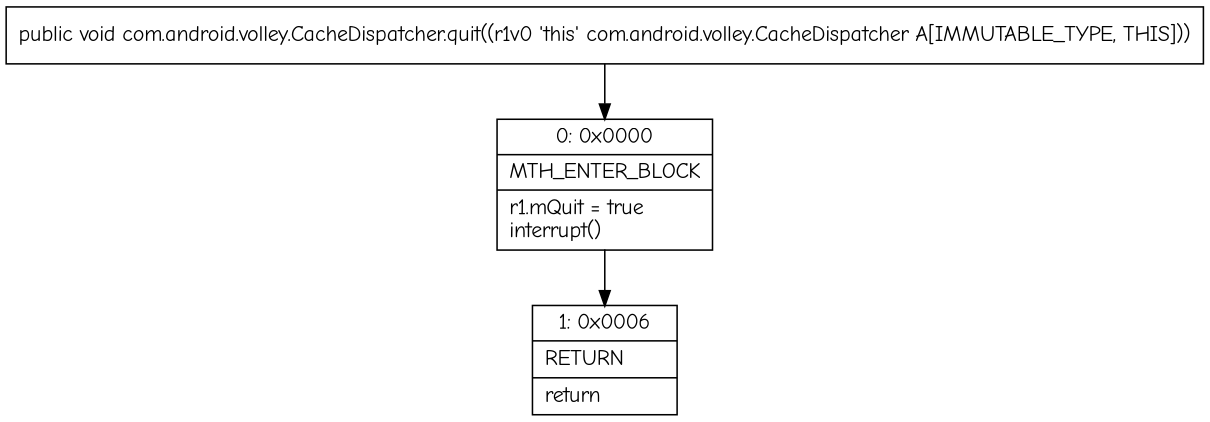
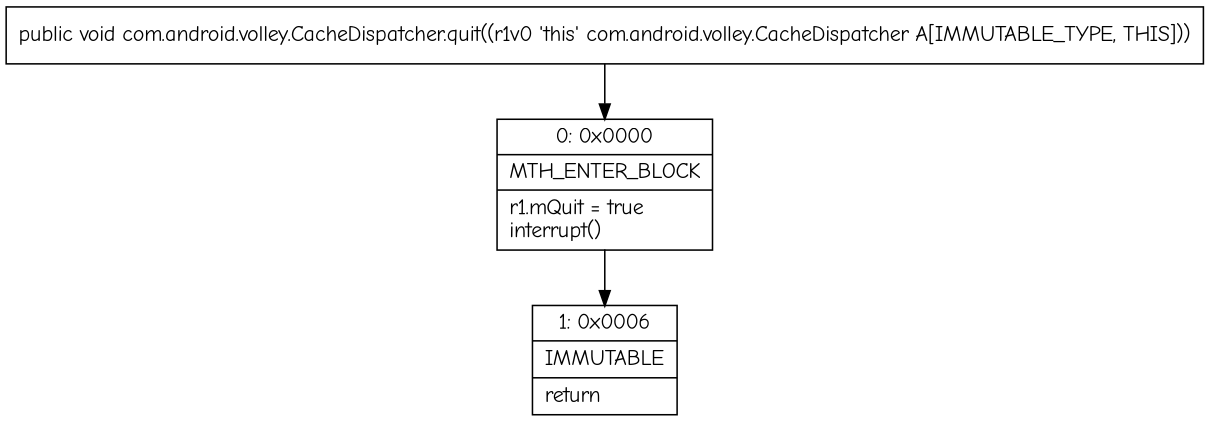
(585, 359) -> (605, 359)
